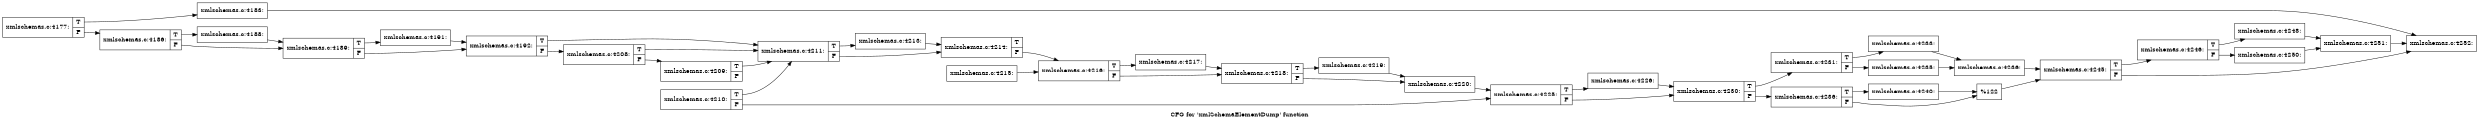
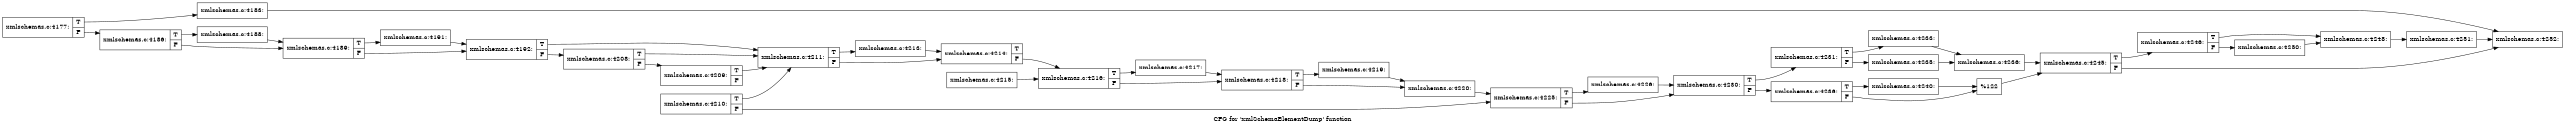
(2310, 50) -> (2310, 44)
